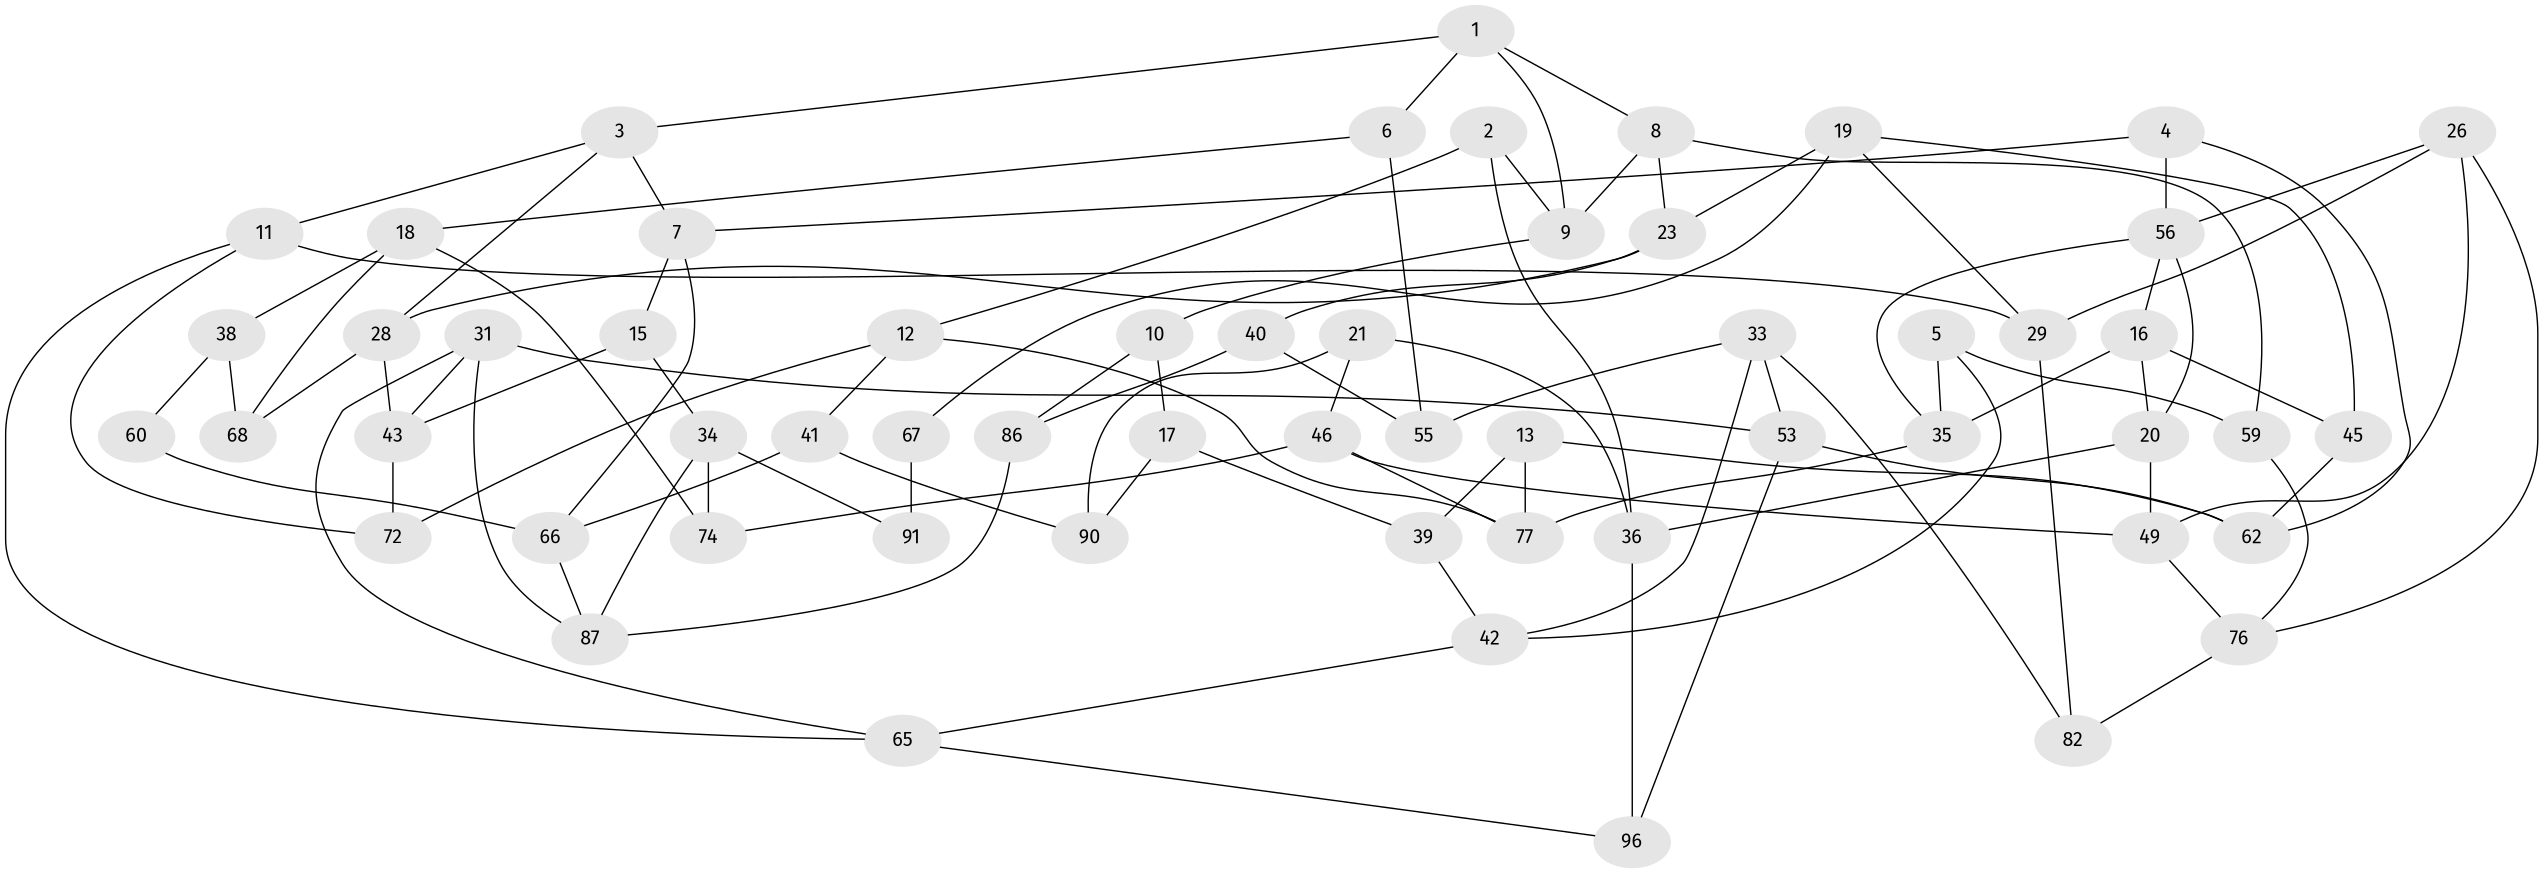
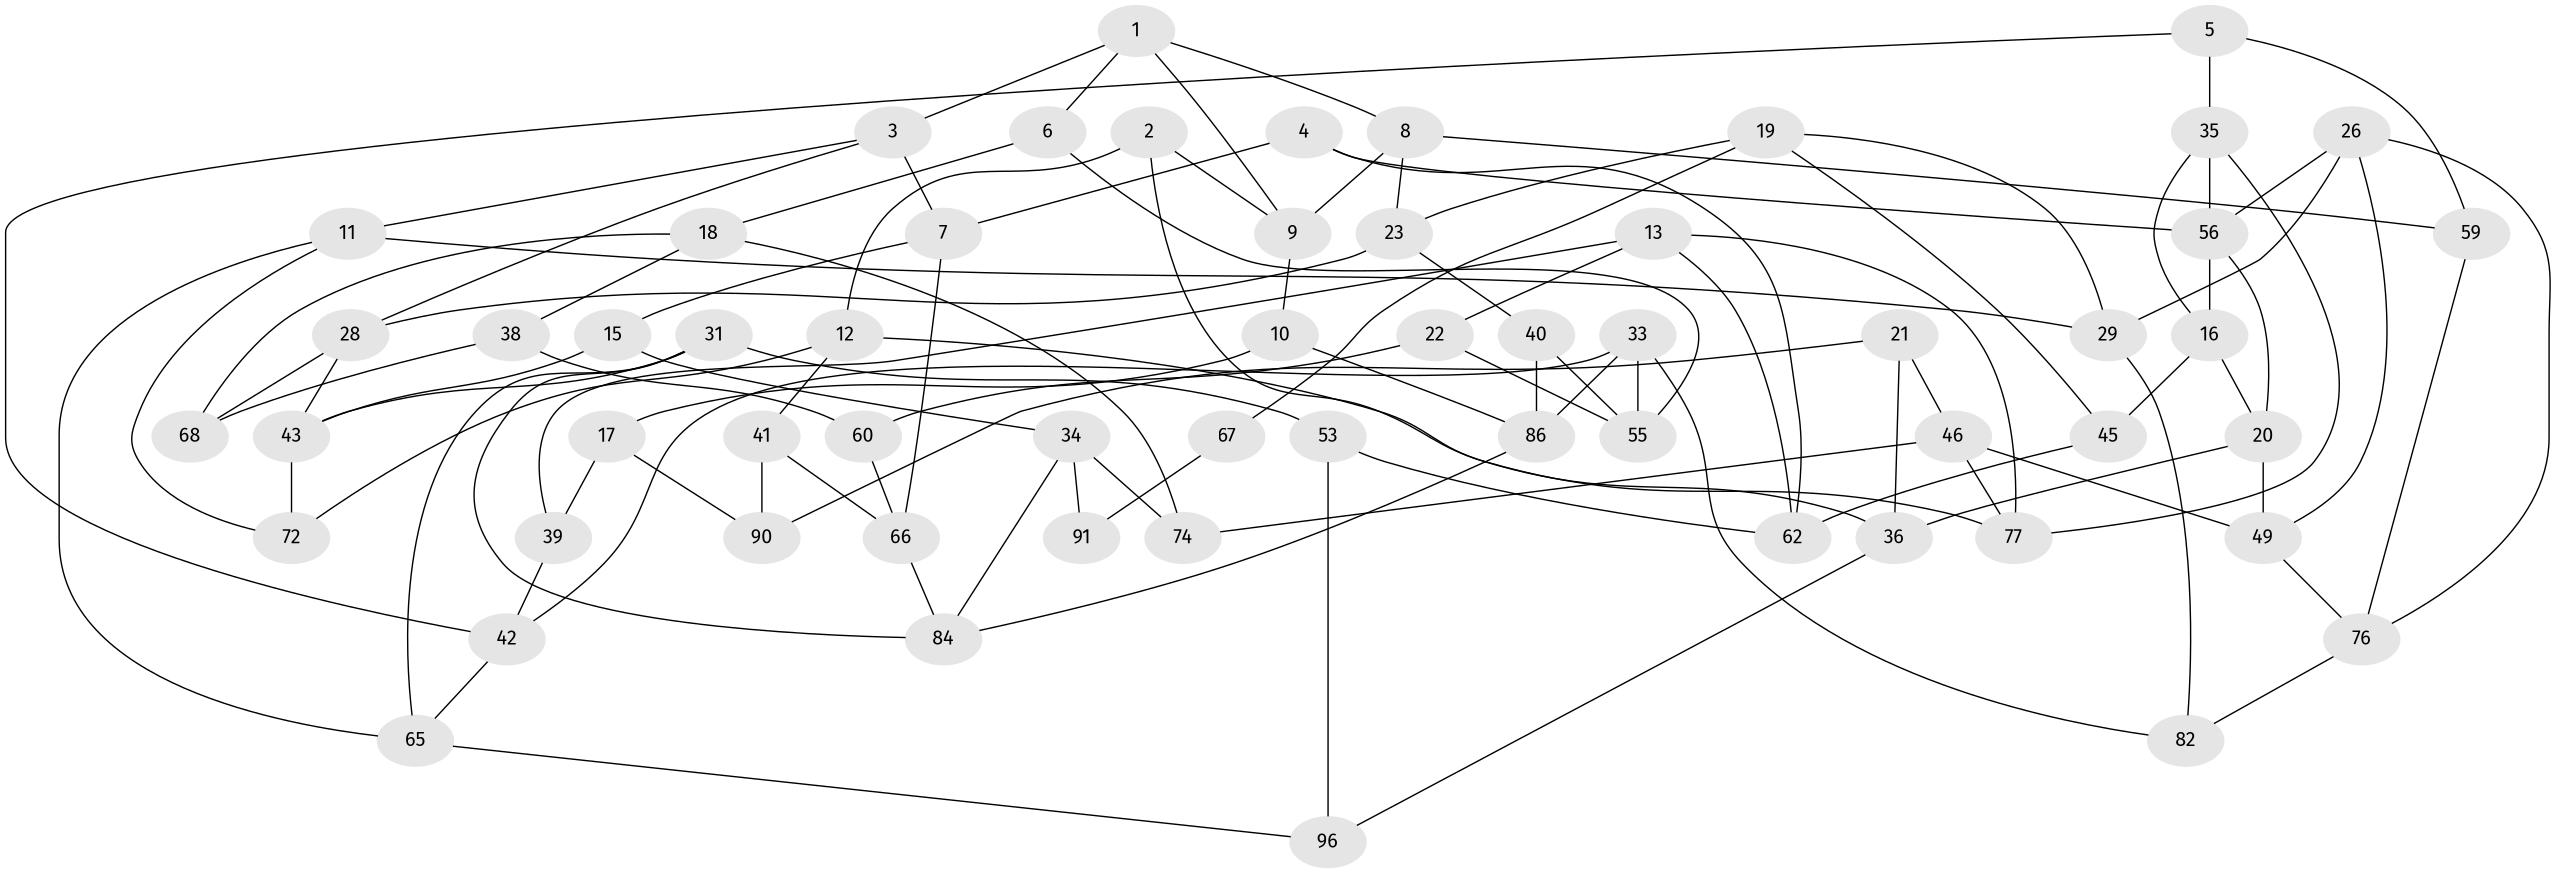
none -> (1435, 335)
(1772, 386) -> (1593, 380)
(590, 639) -> (944, 639)
